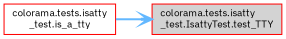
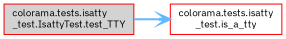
(129, 19) -> (147, 19)
